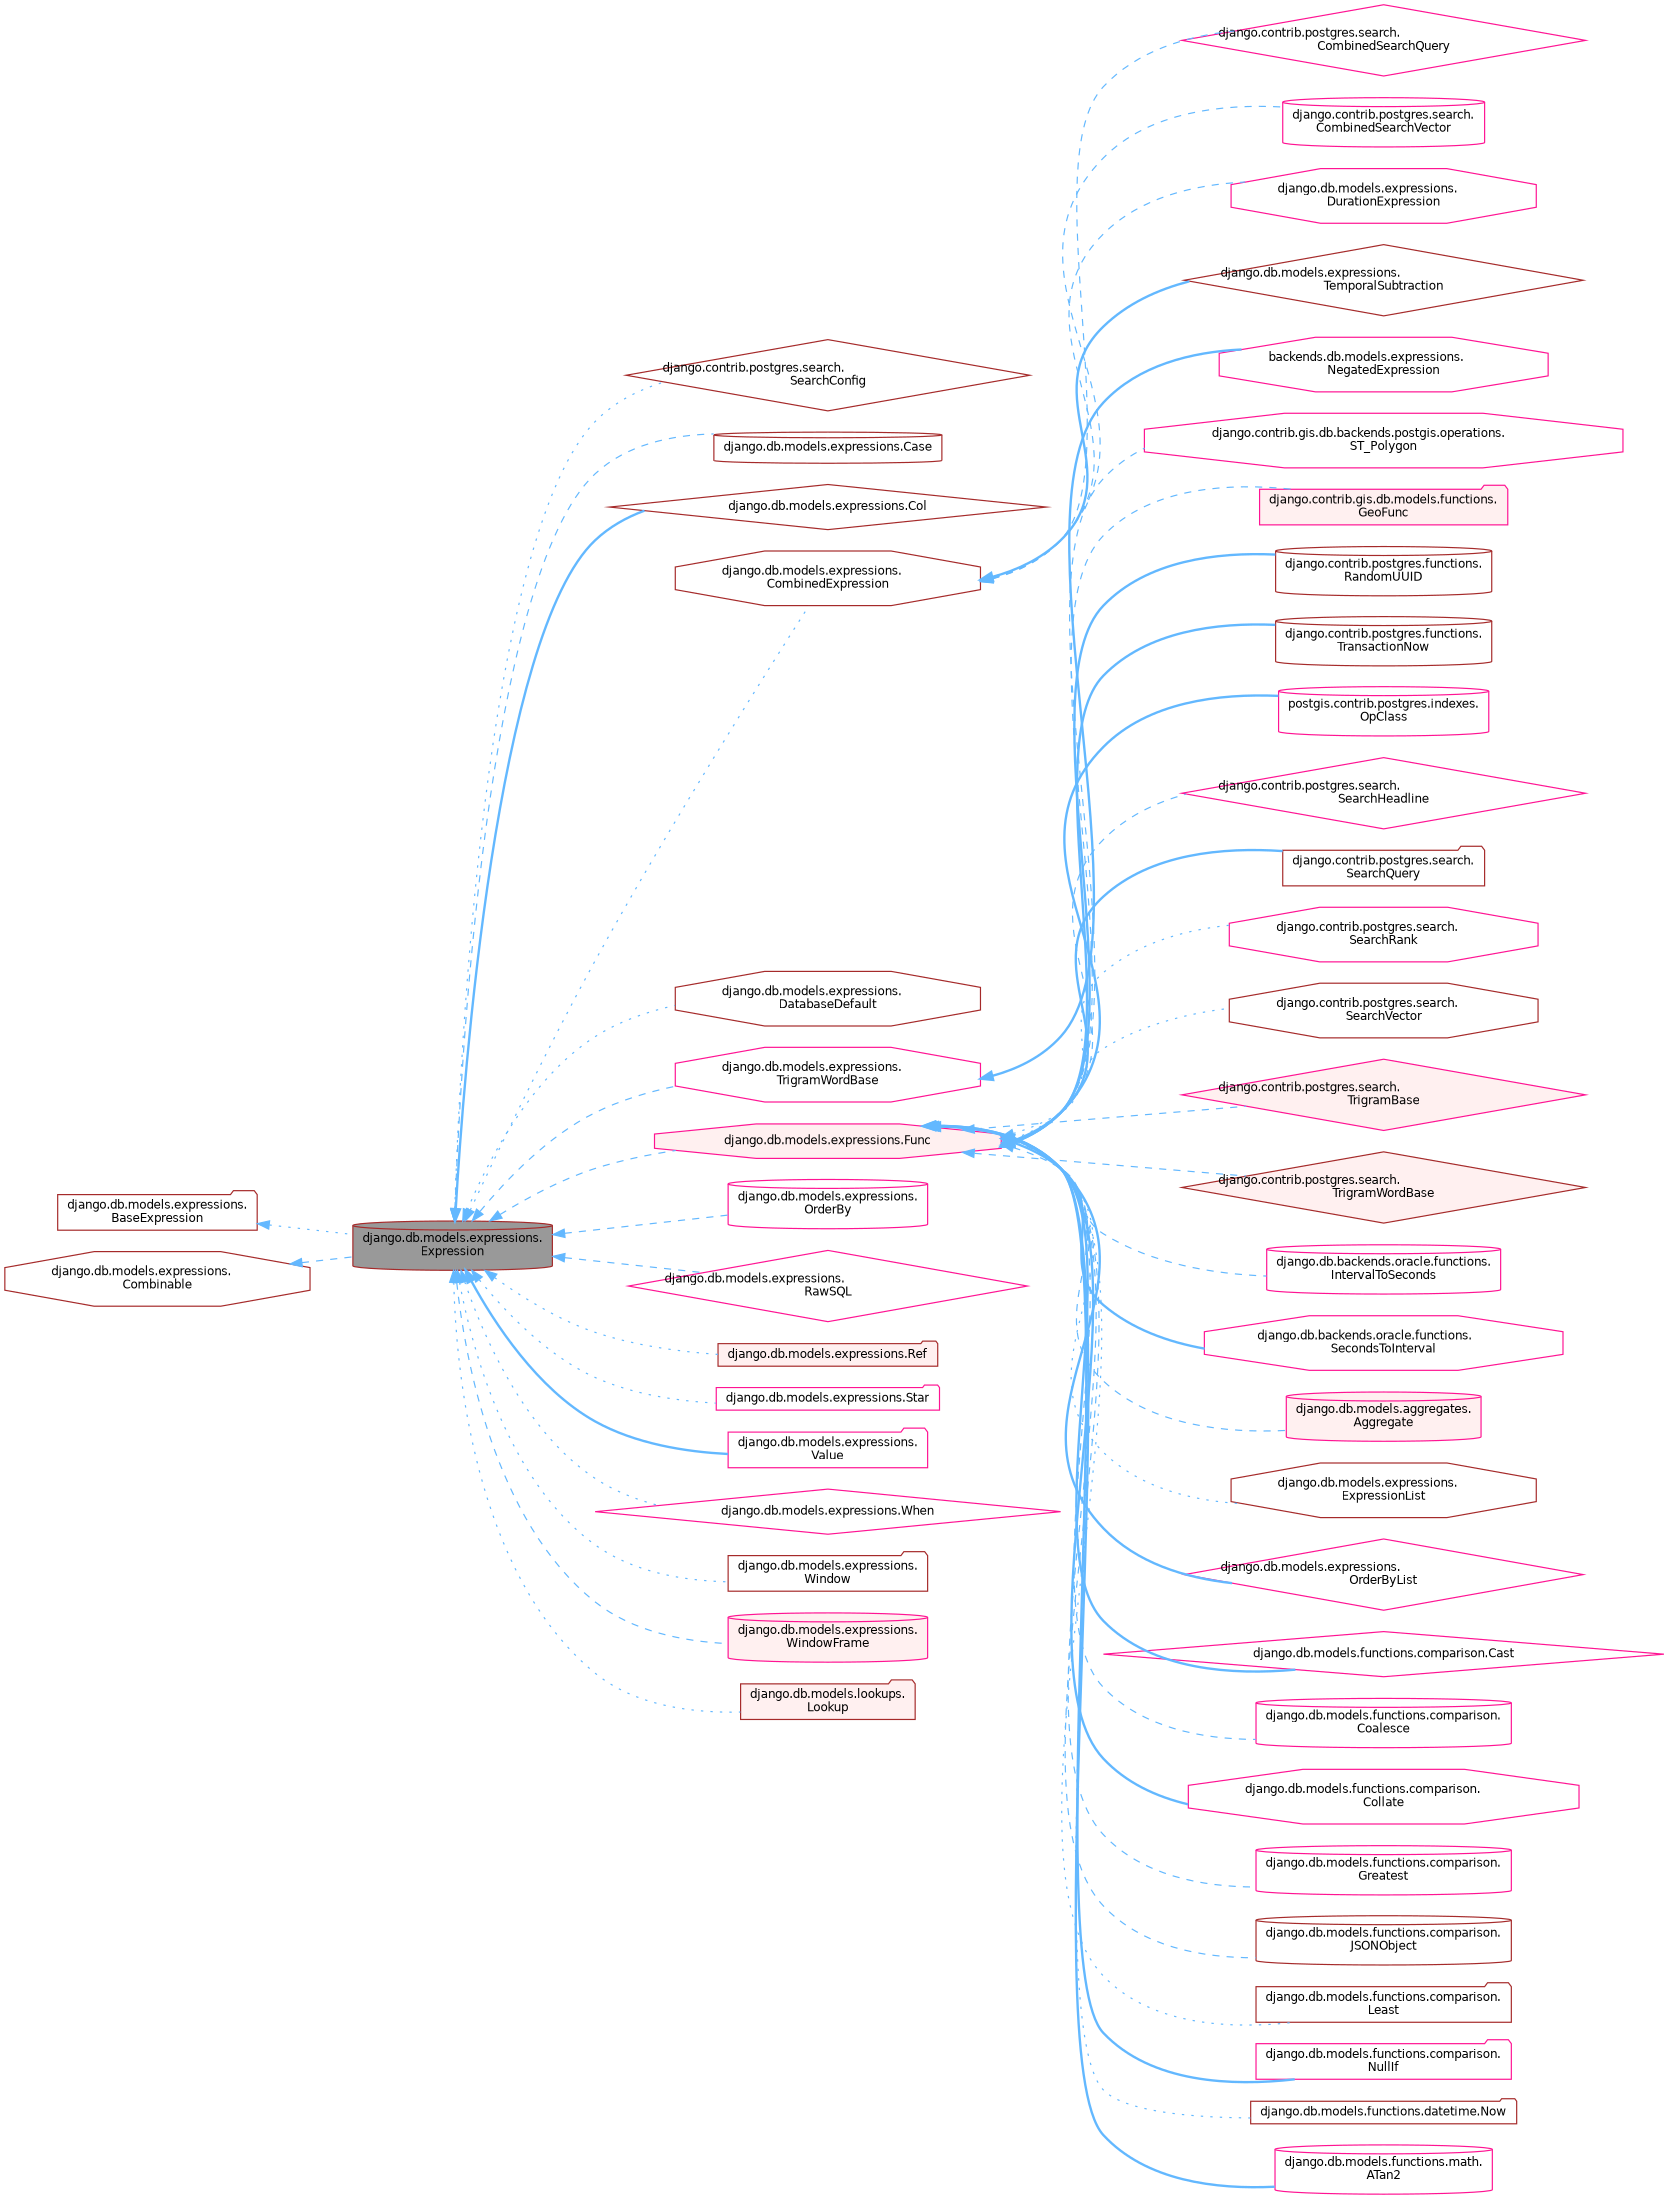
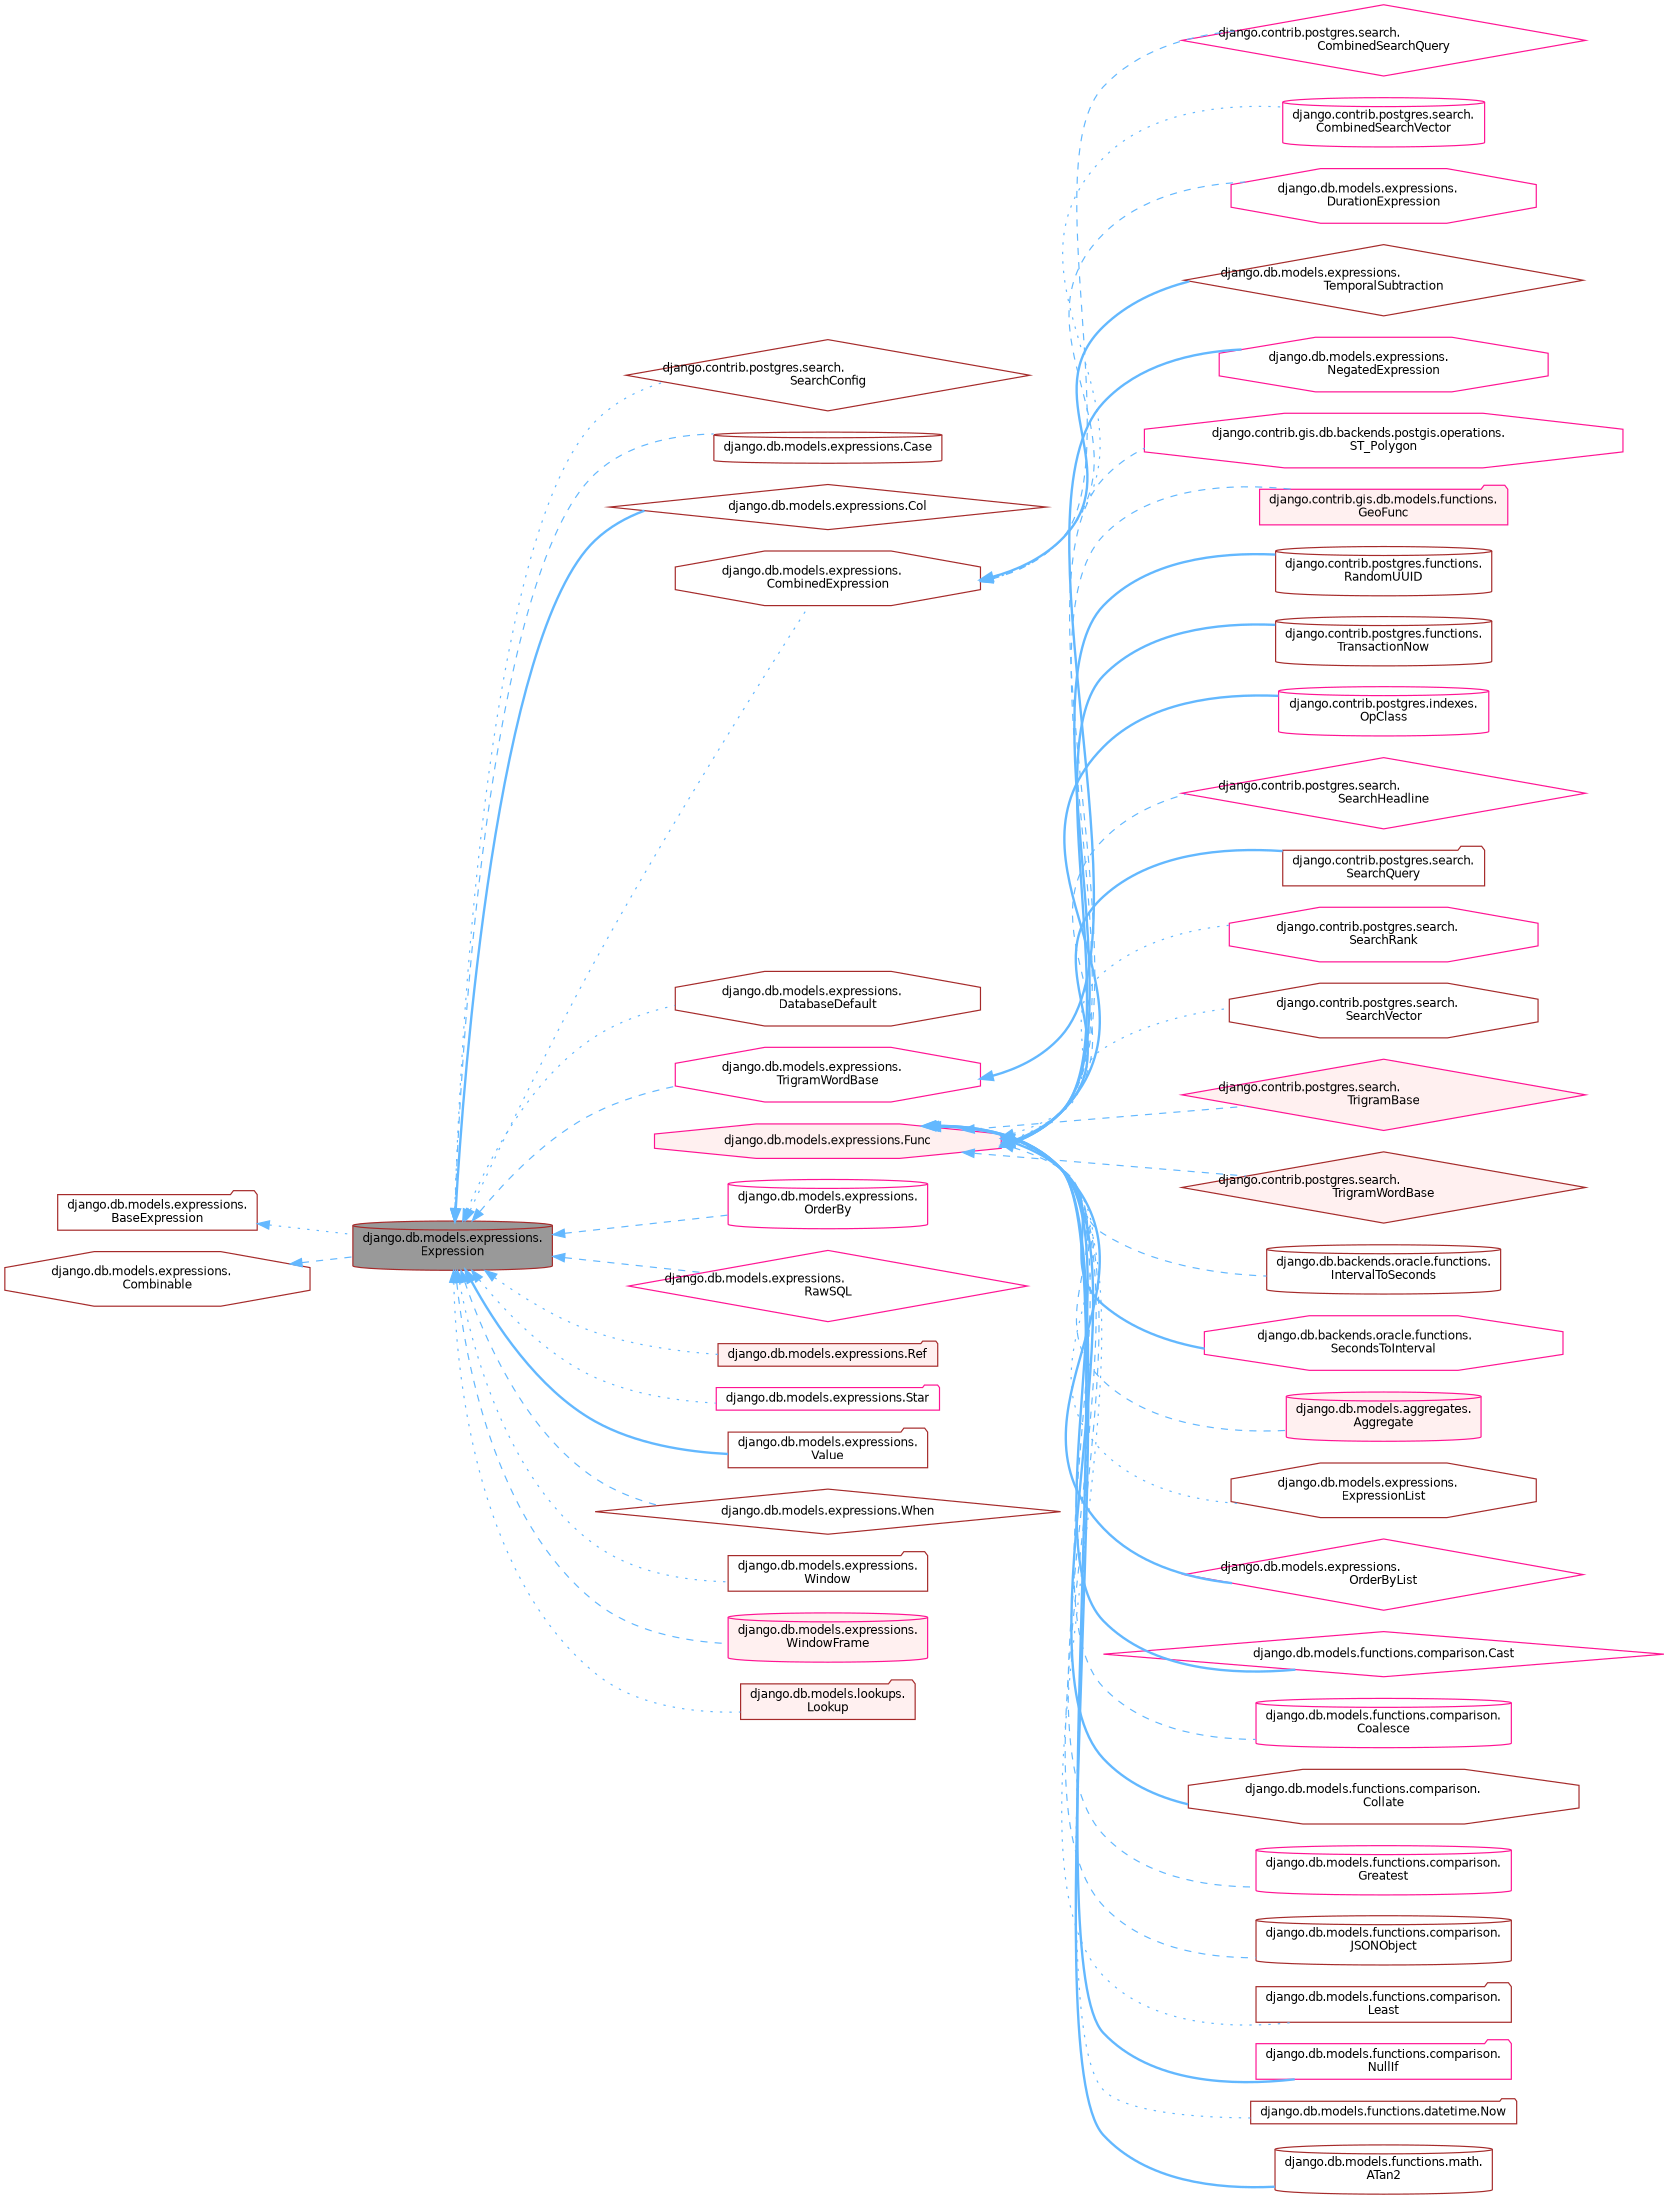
(1066, 277) -> (1066, 277)
(1384, 365) -> (1384, 365)
(1384, 711) -> (1384, 711)
(584, 1172) -> none
(1384, 1269) -> (1384, 1269)
(535, 1419) -> (535, 1419)
(828, 1450) -> (828, 1450)
(828, 1512) -> (828, 1512)
(1384, 1797) -> (1384, 1797)
(1384, 2170) -> (1384, 2170)
